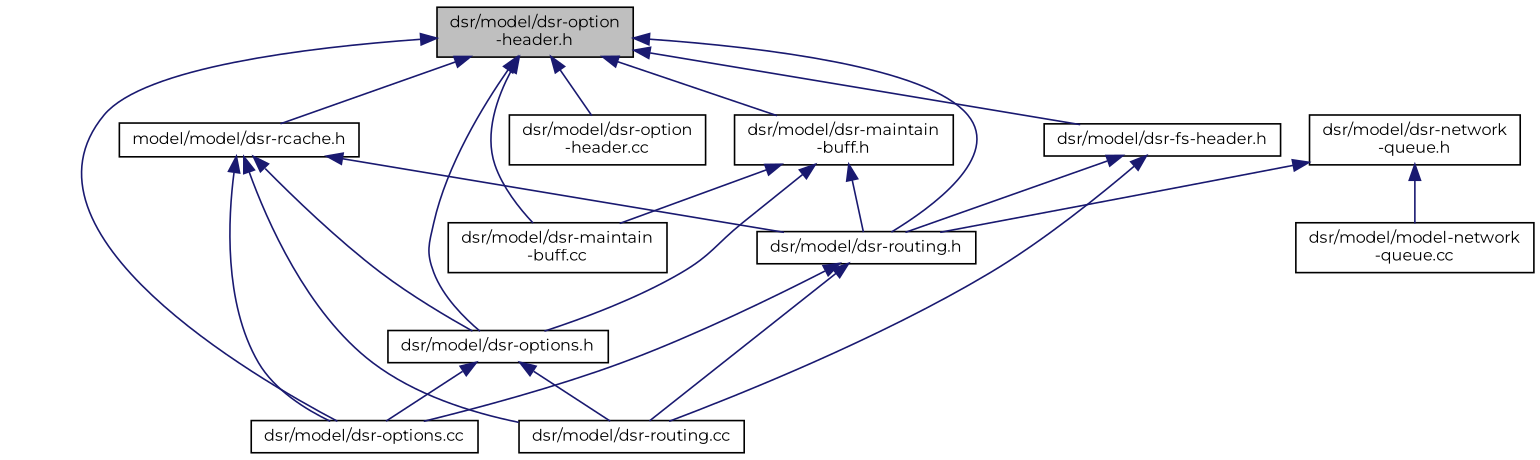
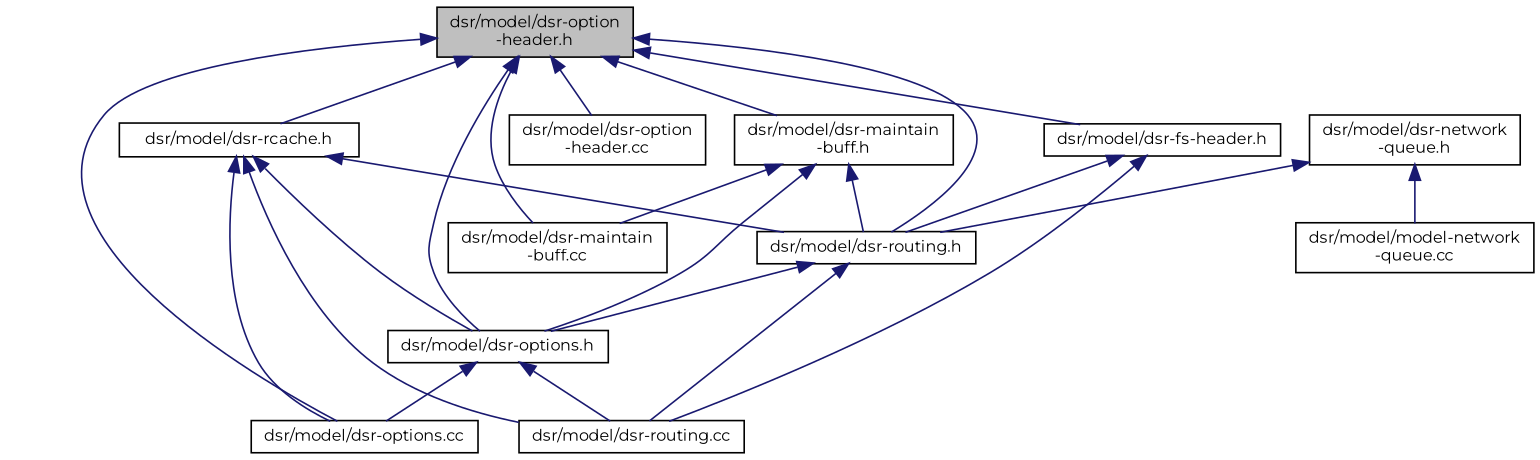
(239, 140) -> (239, 140)
(629, 360) -> (674, 299)
